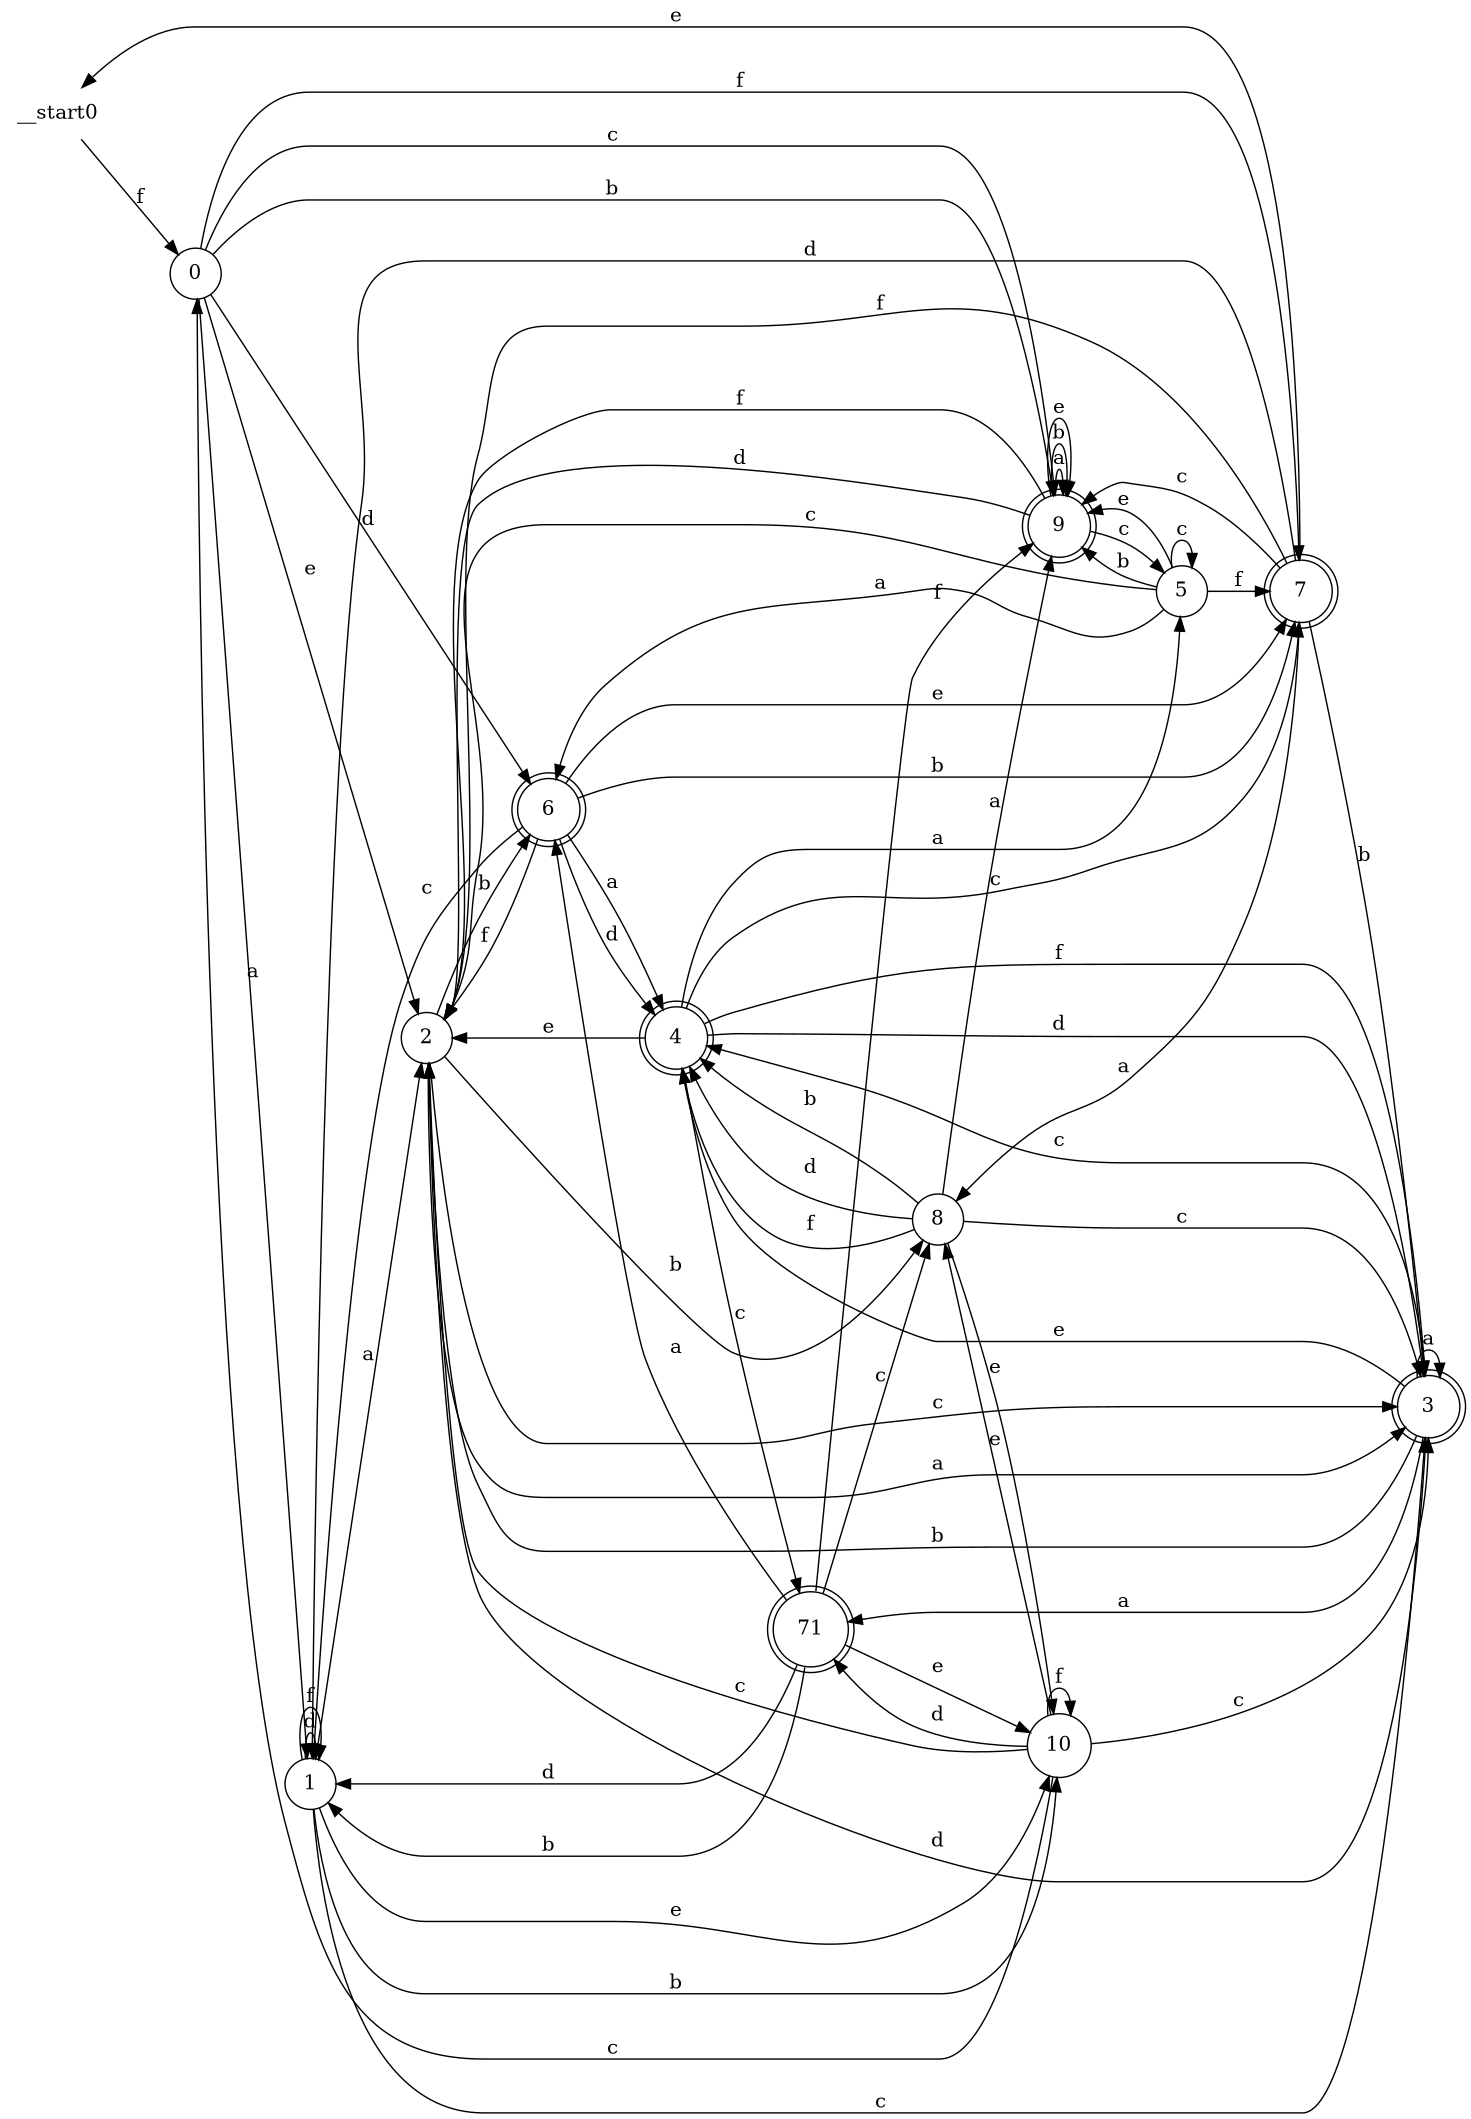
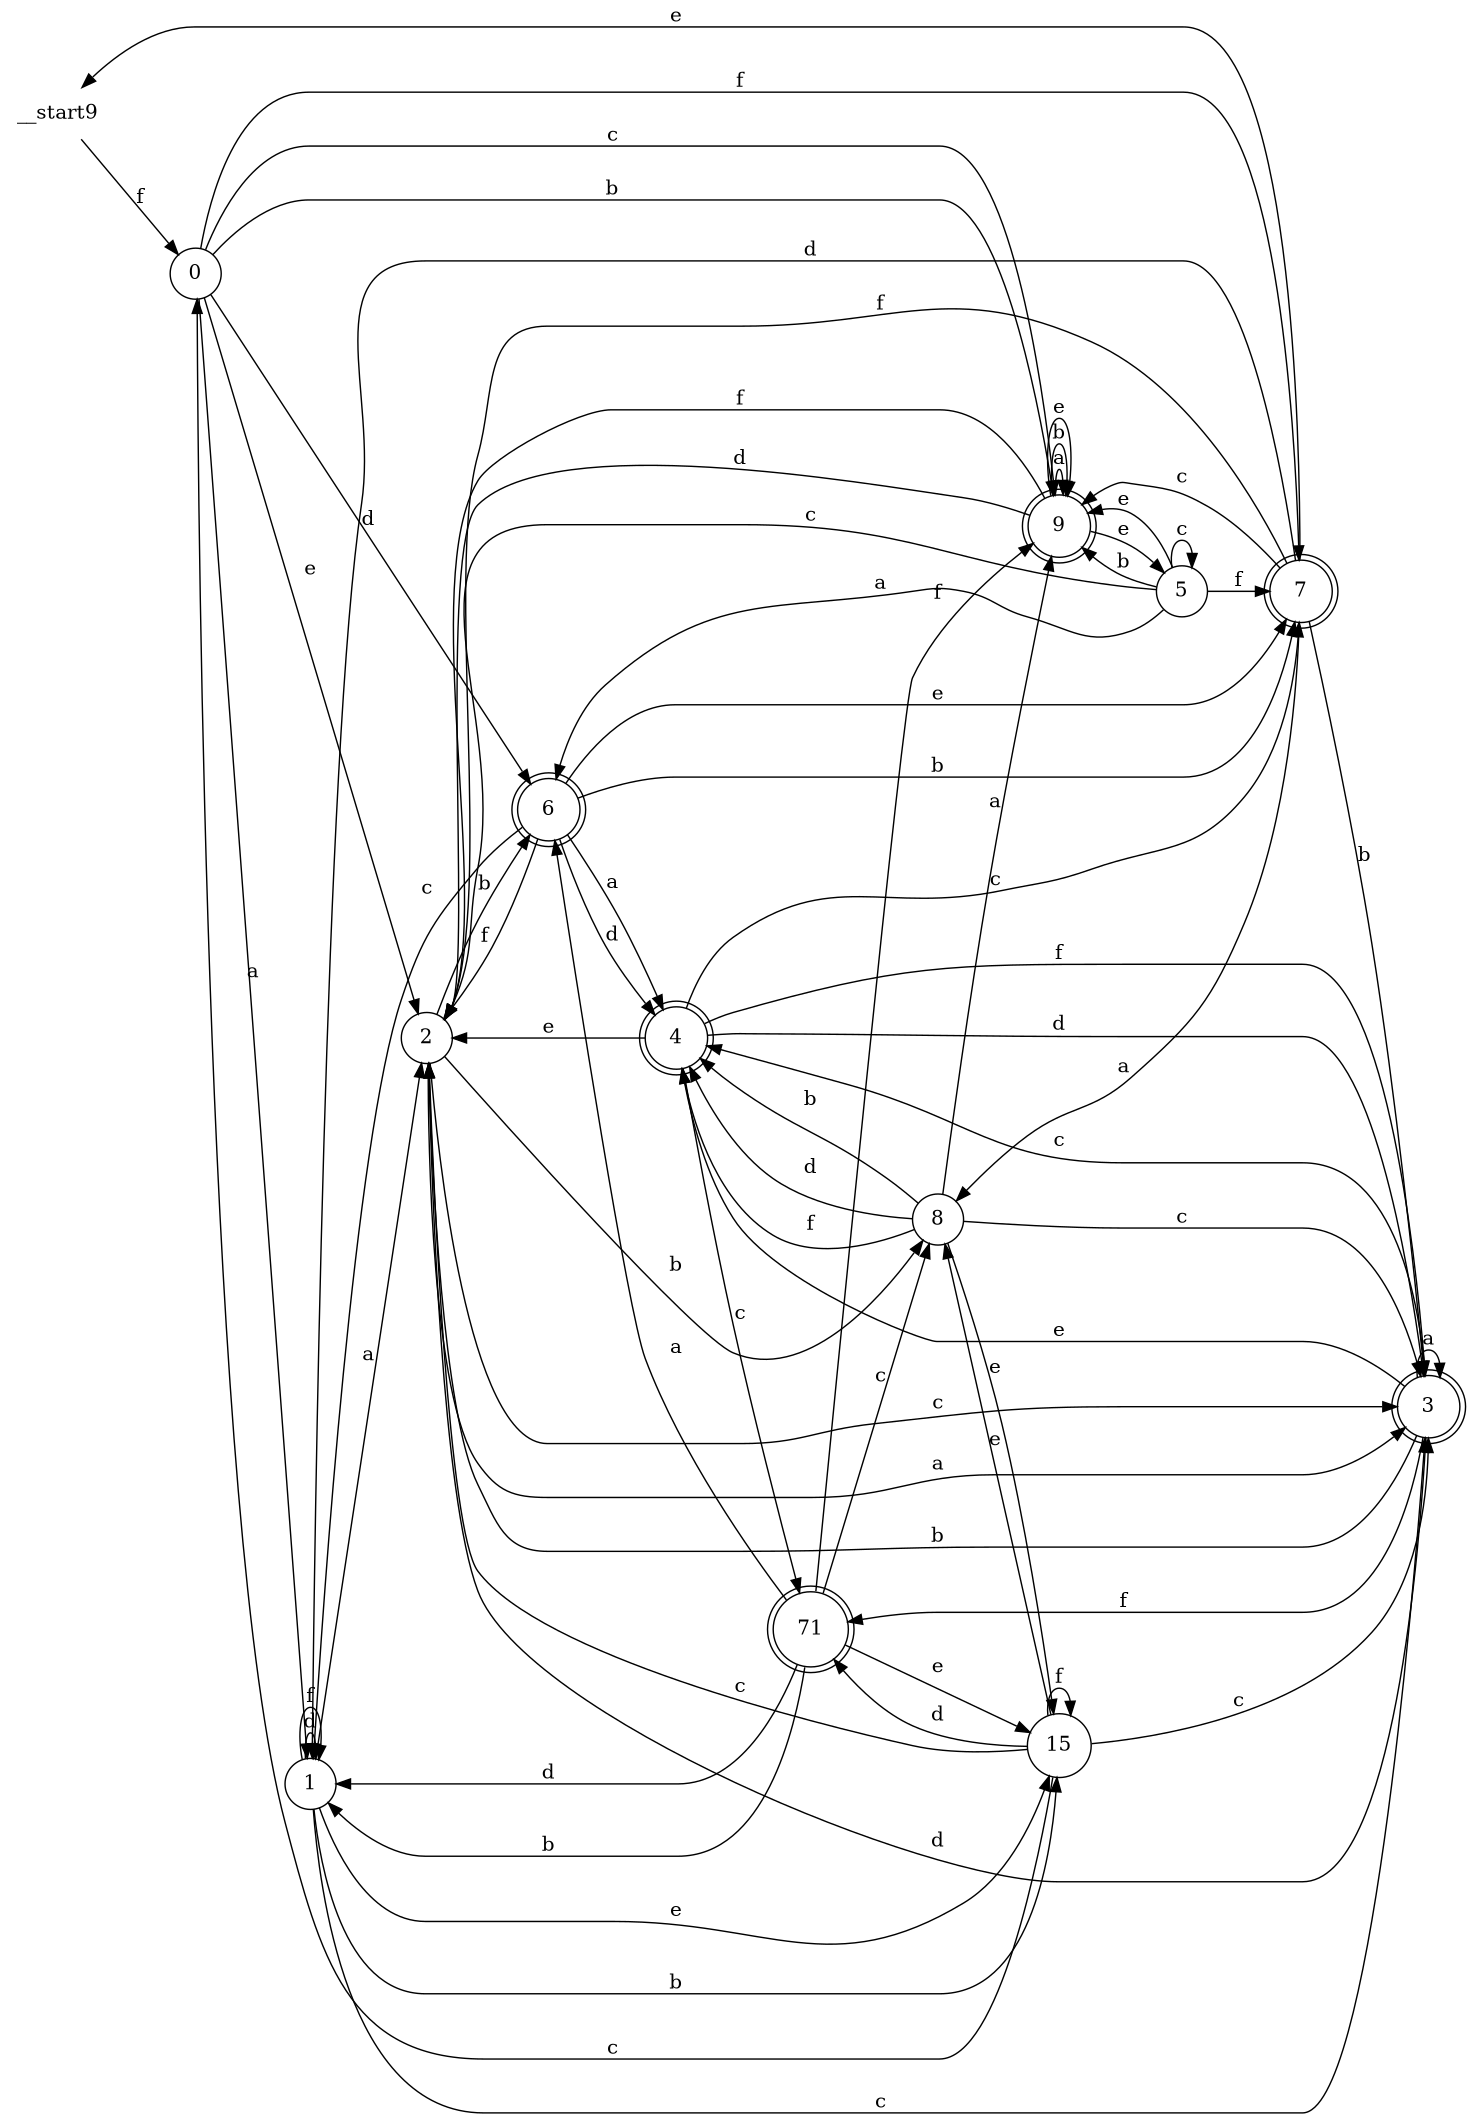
(58, 113) -> (58, 113)
(1124, 530) -> (1124, 530)
(959, 849) -> none
(1124, 1602) -> (1124, 1602)
(1059, 1746) -> (1059, 1746)
